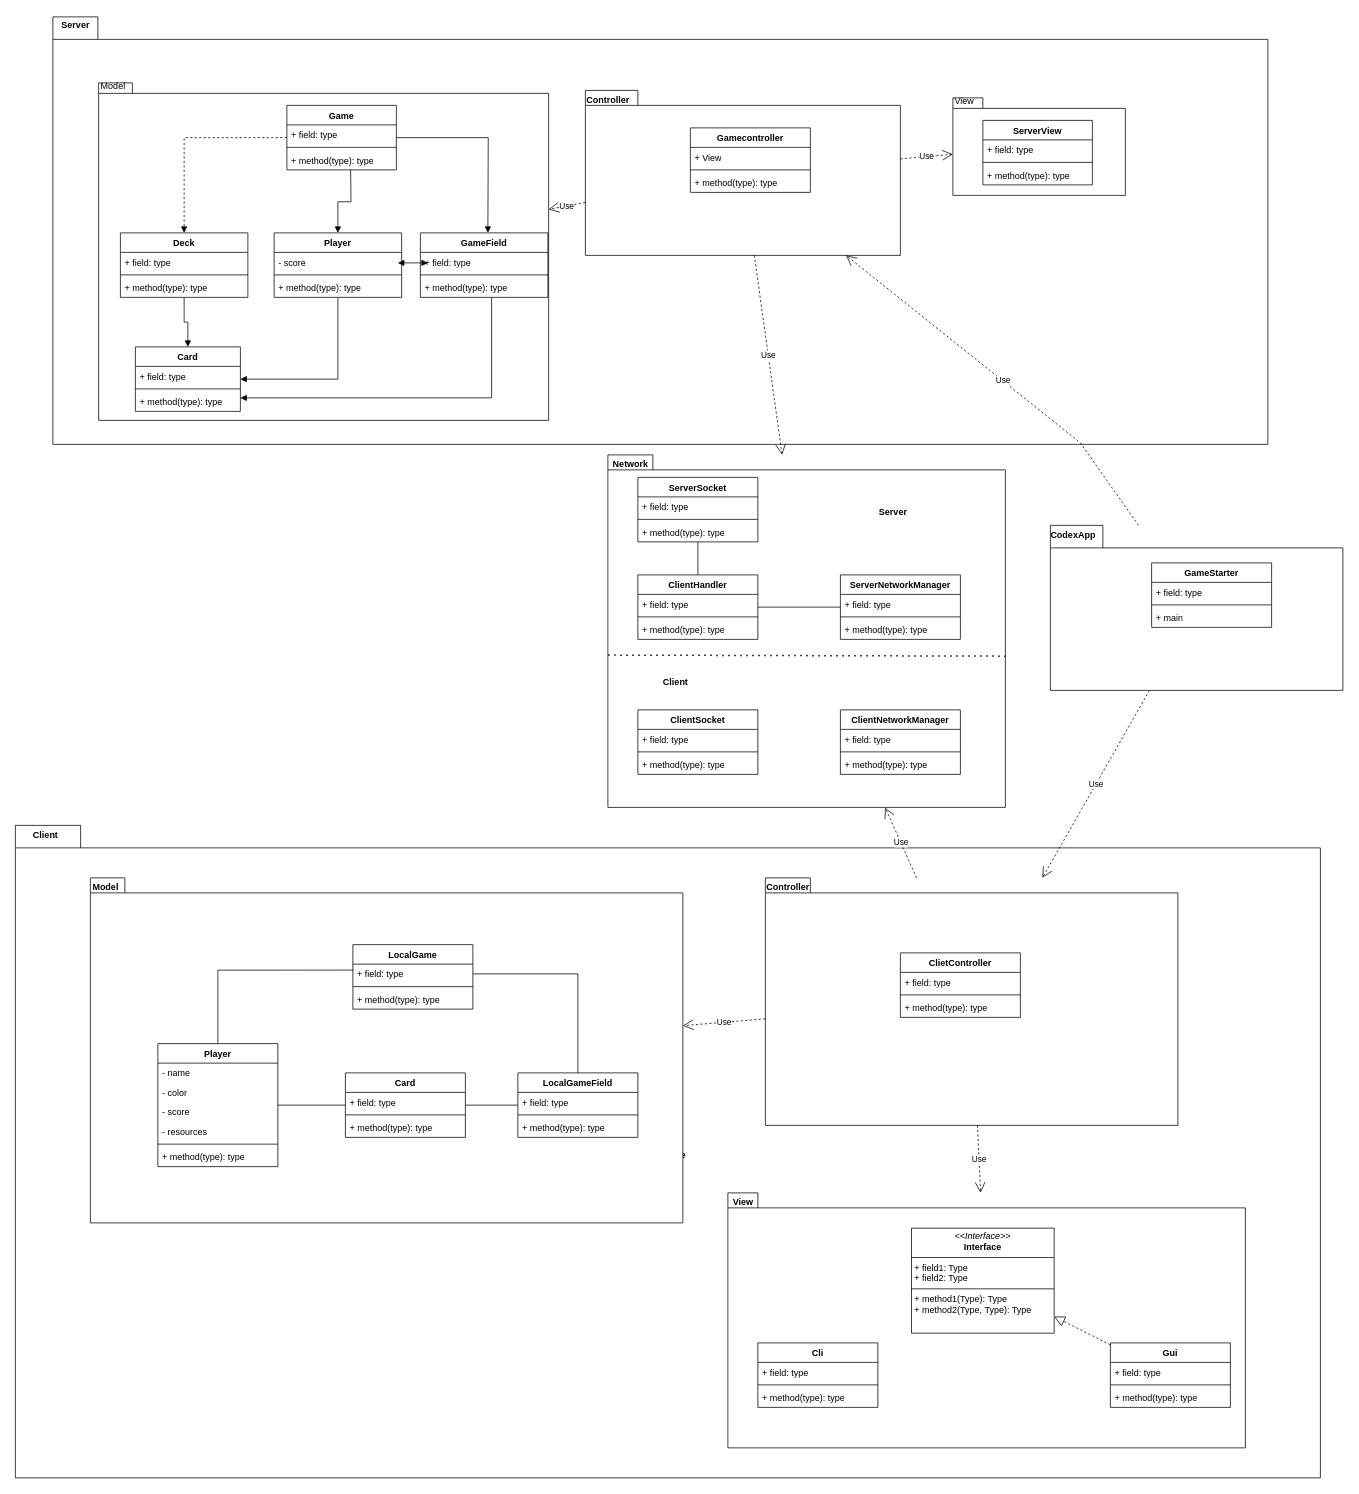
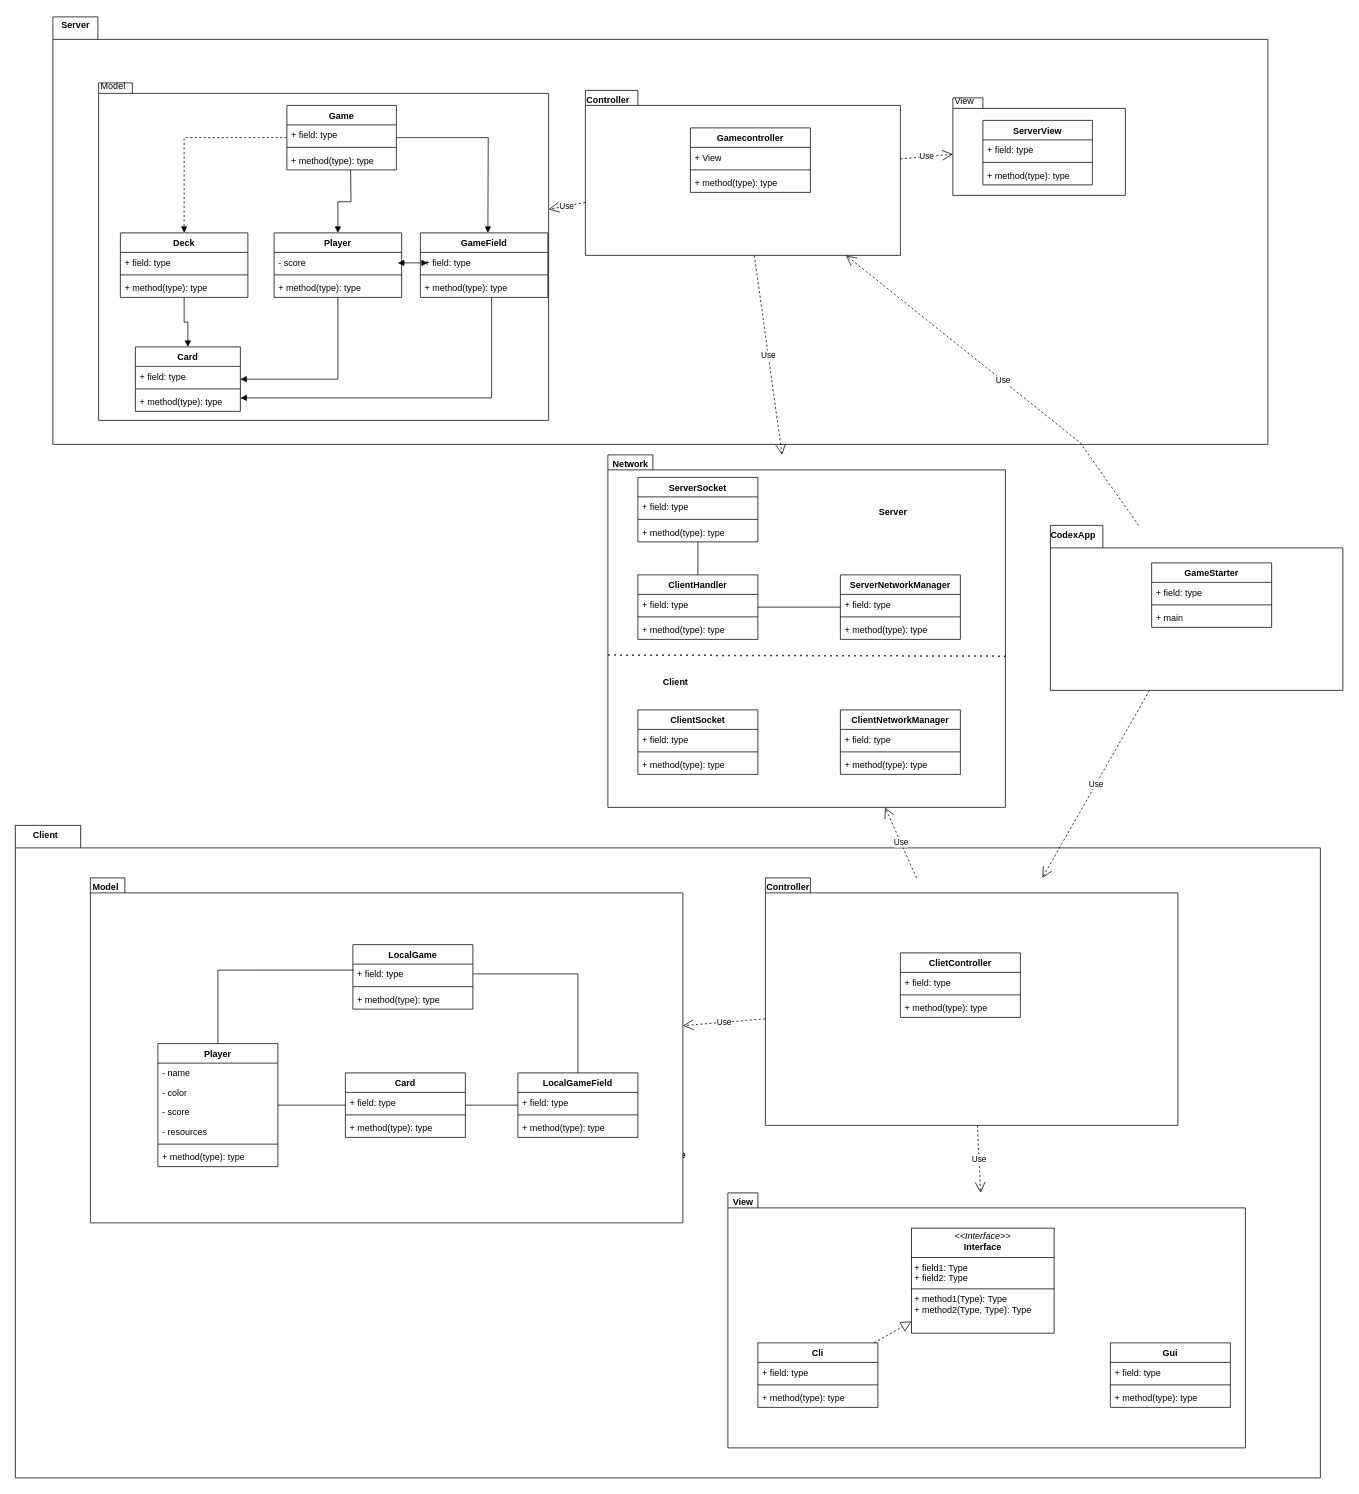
(1087, 1333) -> none
none -> (889, 1334)
